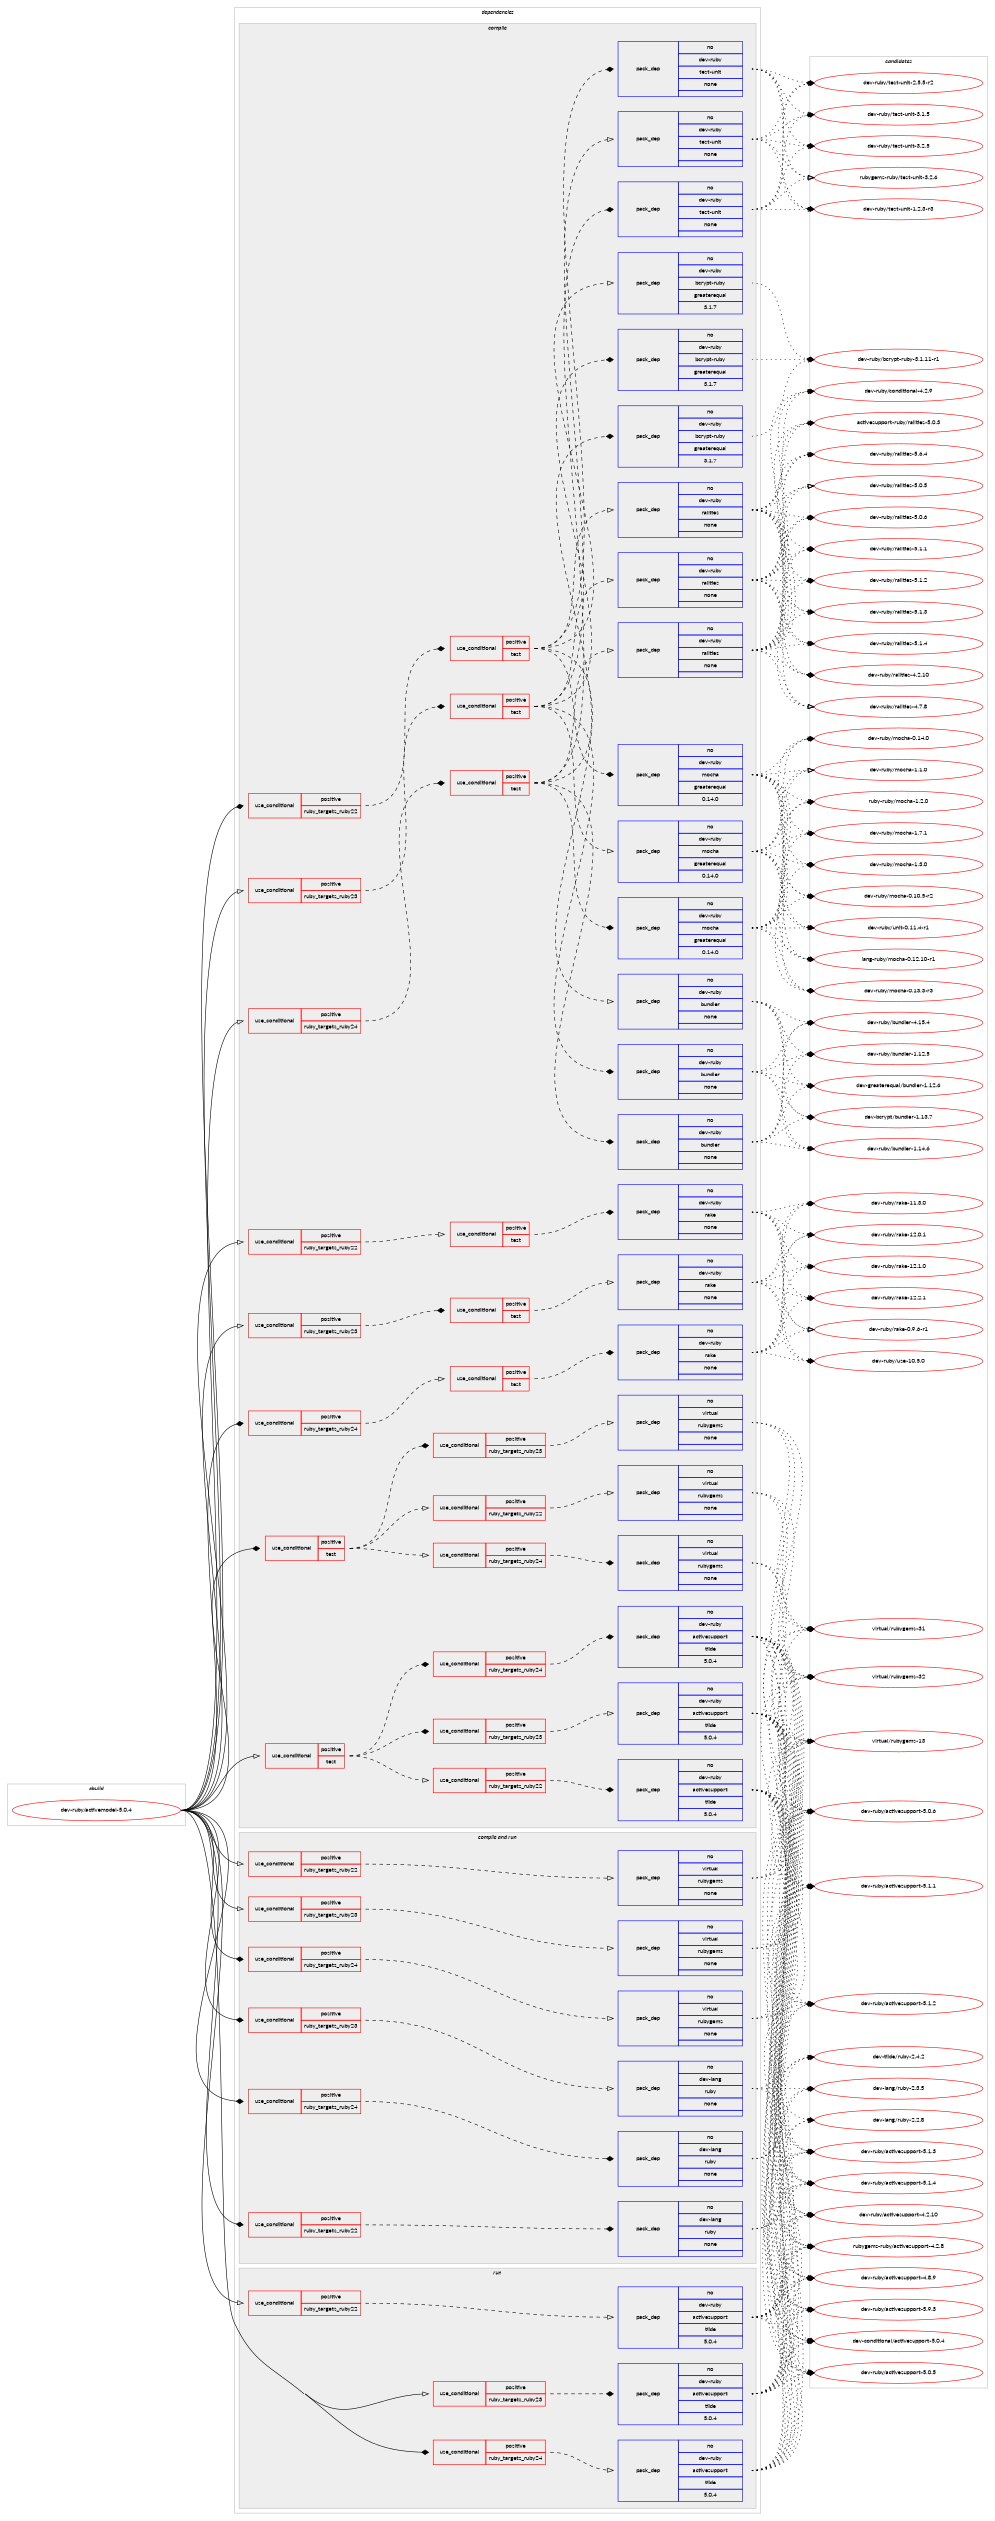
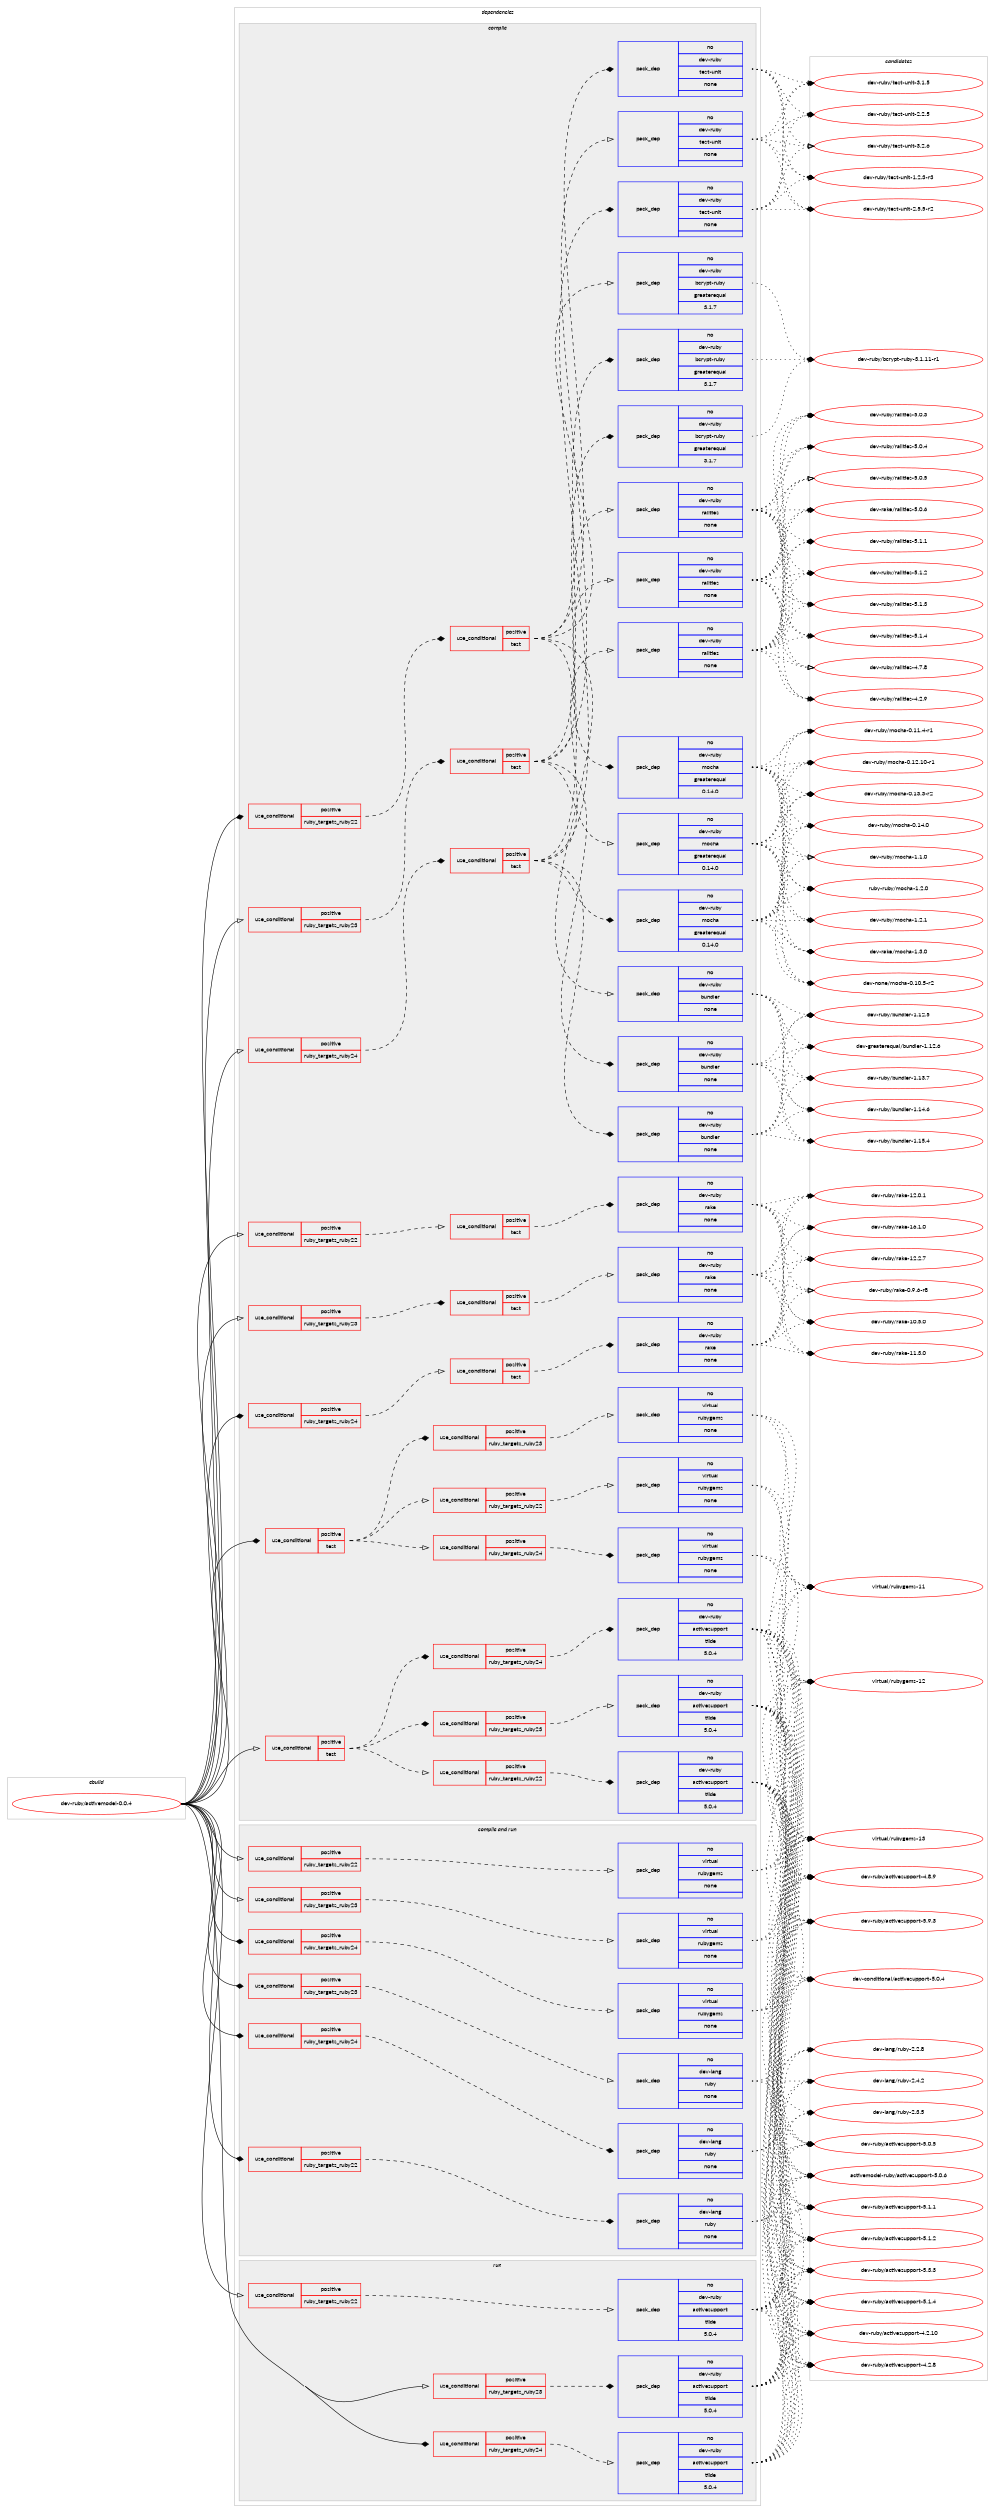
(899, 146) -> (899, 115)
(899, 178) -> (899, 146)
(899, 391) -> (899, 699)
(899, 423) -> (899, 415)
(899, 454) -> (899, 447)
(899, 517) -> (899, 510)
(899, 675) -> none
(899, 833) -> (899, 920)
(899, 865) -> (899, 952)
(899, 896) -> (899, 984)
(899, 928) -> (899, 731)
(899, 960) -> (899, 762)
(899, 991) -> (899, 794)
(899, 1023) -> (899, 1141)
(899, 1117) -> (899, 1078)
(899, 1267) -> (899, 1227)
(899, 1298) -> (899, 1259)
(899, 1330) -> (899, 1290)
(899, 1361) -> (899, 1322)
(899, 1629) -> (899, 1587)
(899, 1677) -> (899, 1682)
(96, 1810) -> (96, 1804)
(899, 1811) -> (899, 2176)
(899, 2057) -> (899, 2081)
(899, 2152) -> (899, 2270)
(899, 2247) -> (899, 2365)
